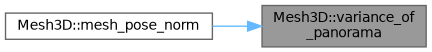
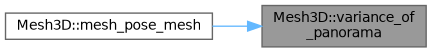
(109, 26) -> (109, 26)
